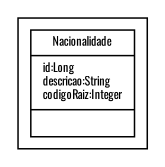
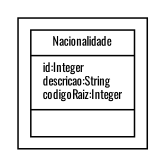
(59, 68) -> (64, 68)
